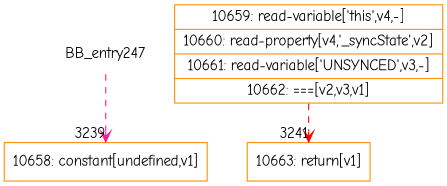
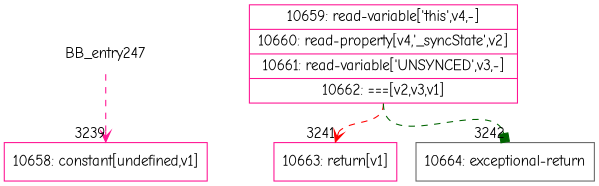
(309, 54) -> (383, 54)
(106, 162) -> (106, 162)
(309, 162) -> (335, 162)
none -> (505, 162)
